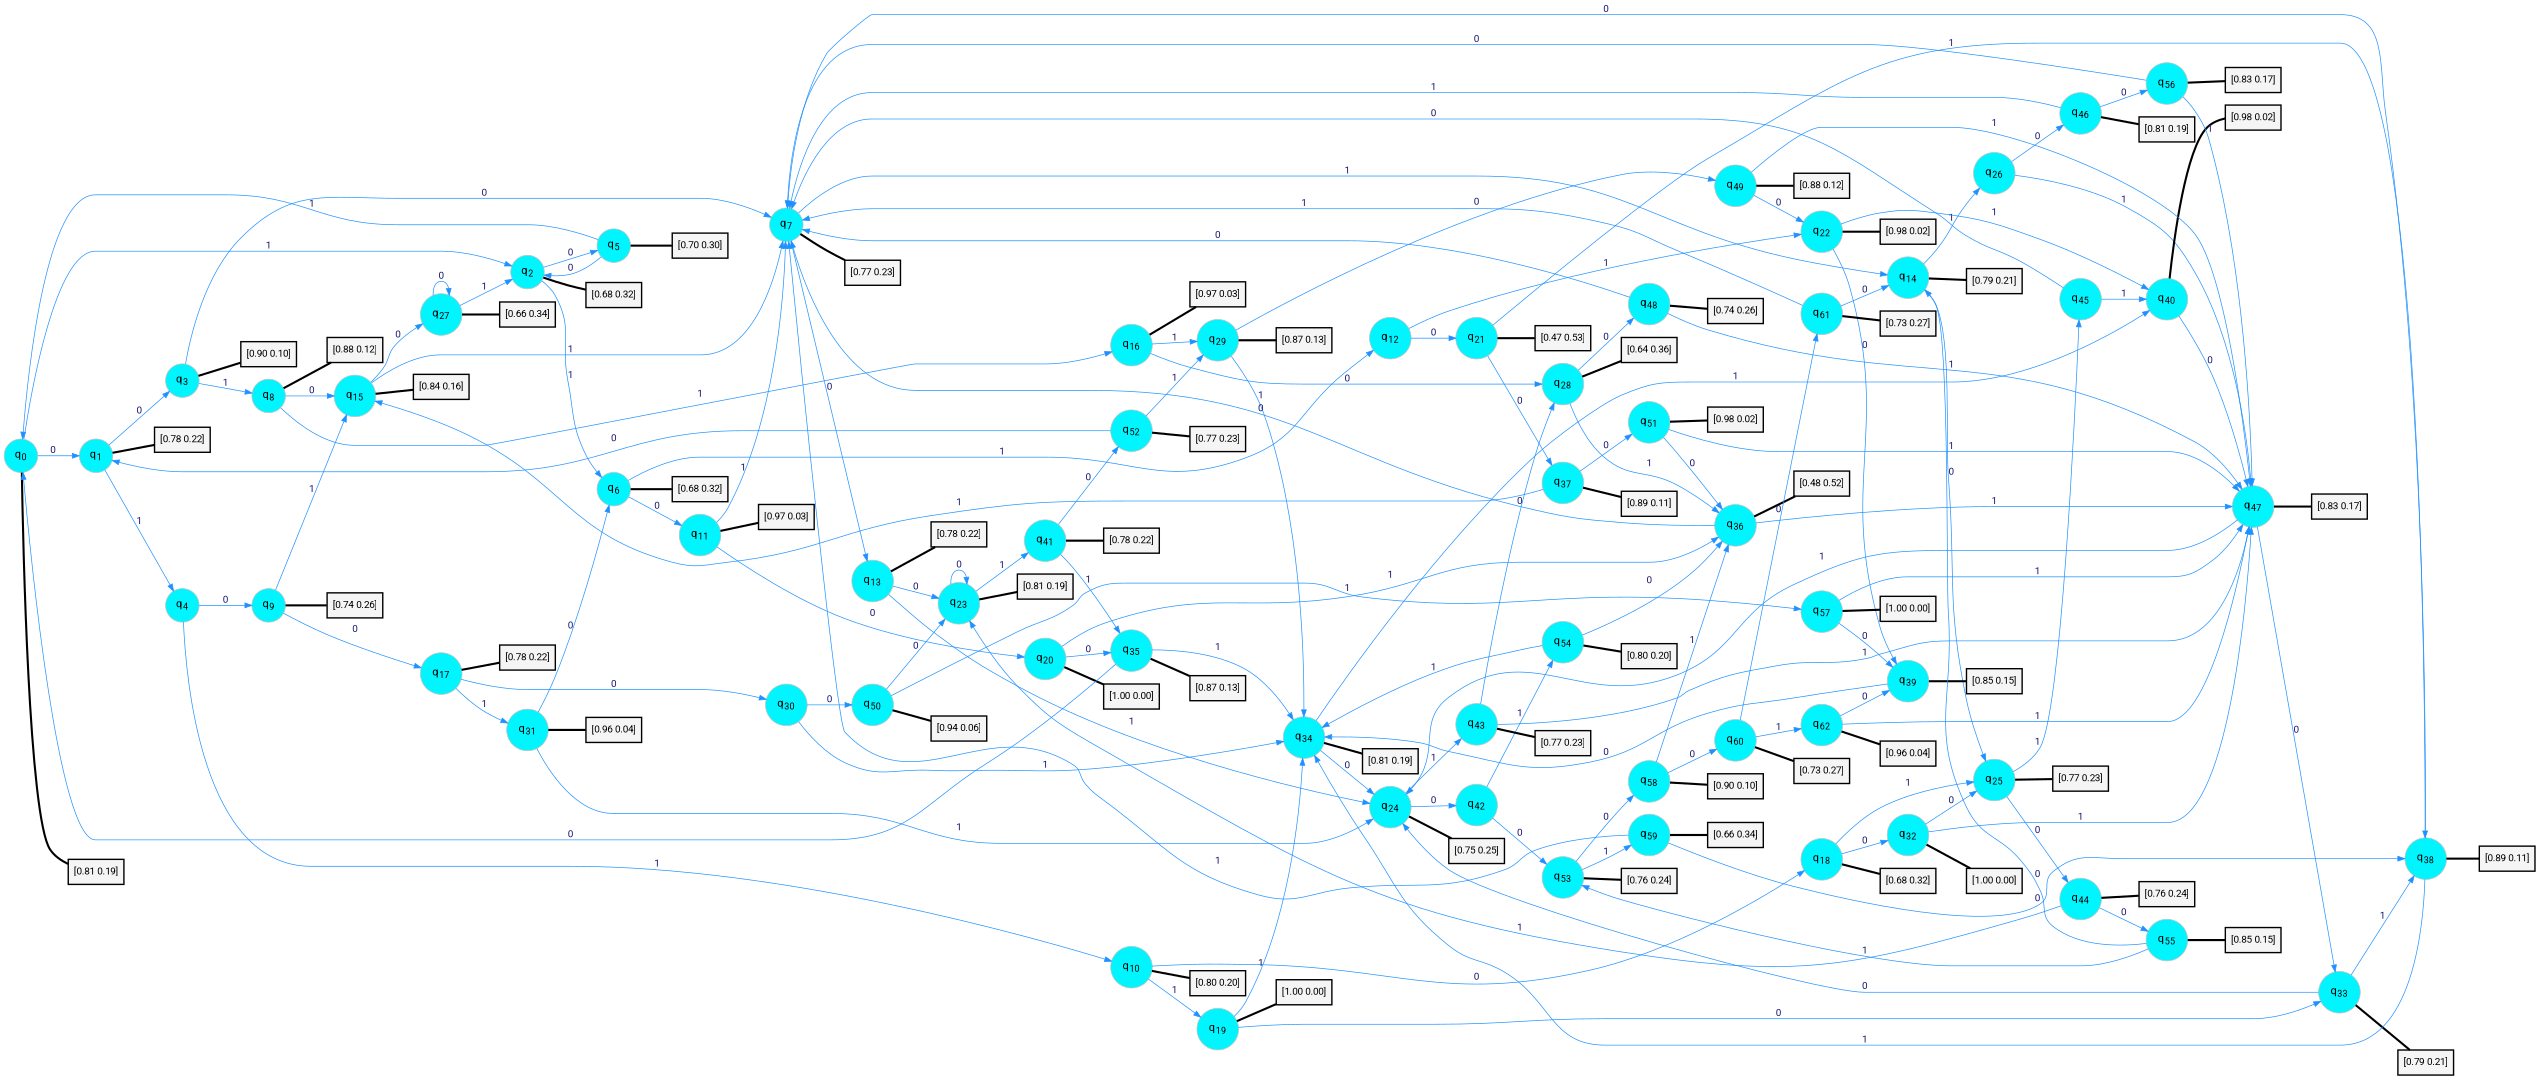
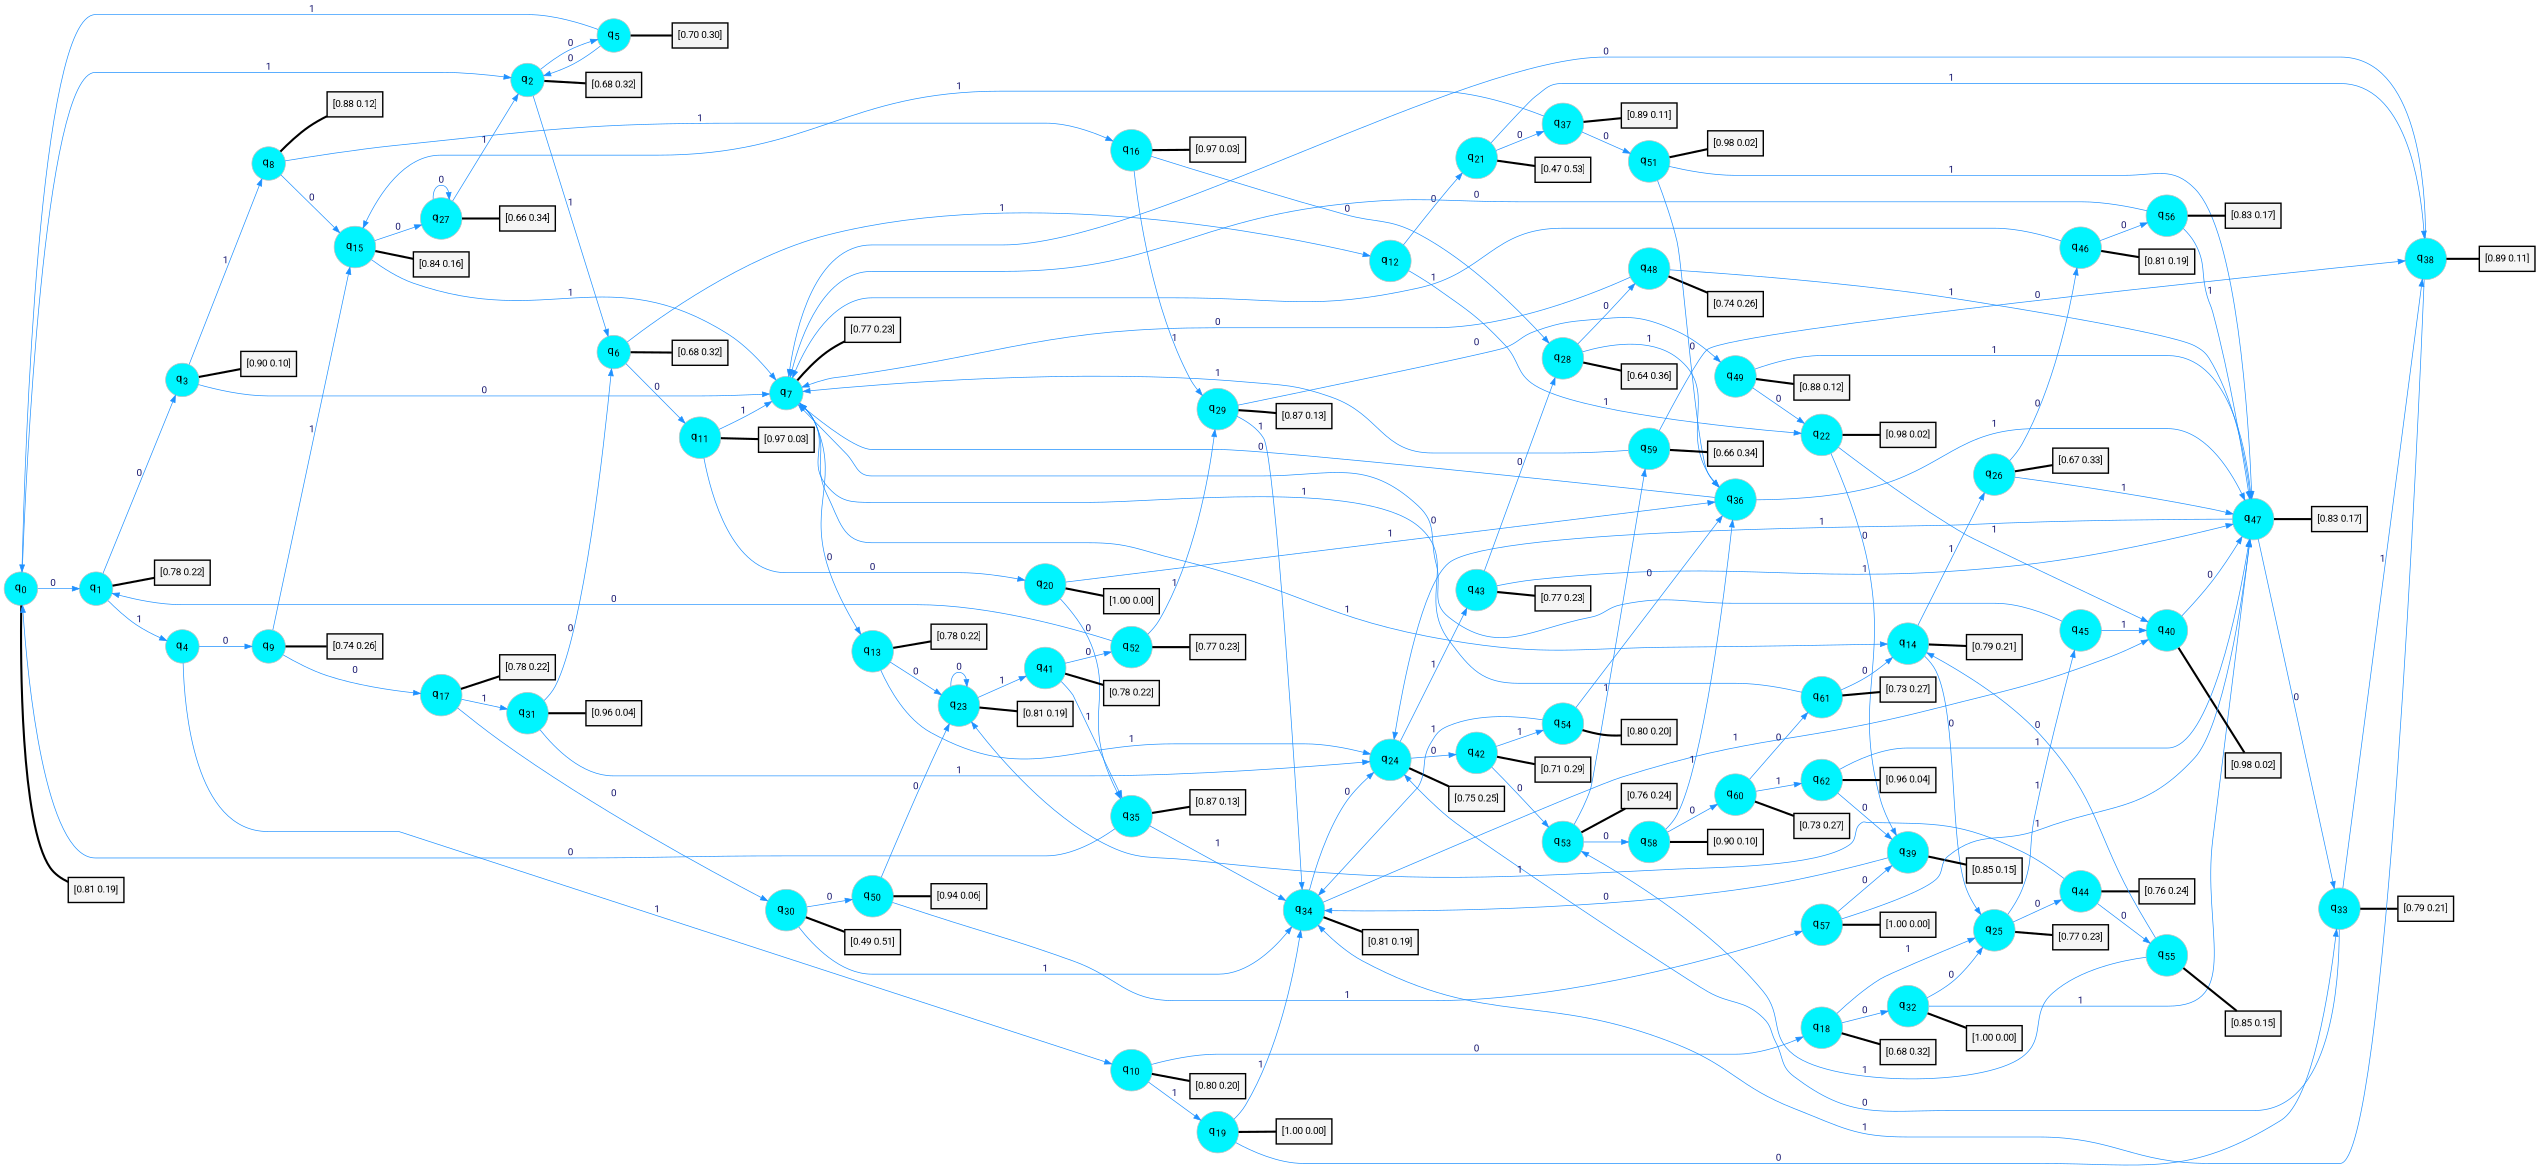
none -> (2081, 461)
(1822, 484) -> none
none -> (1563, 770)
none -> (873, 942)
